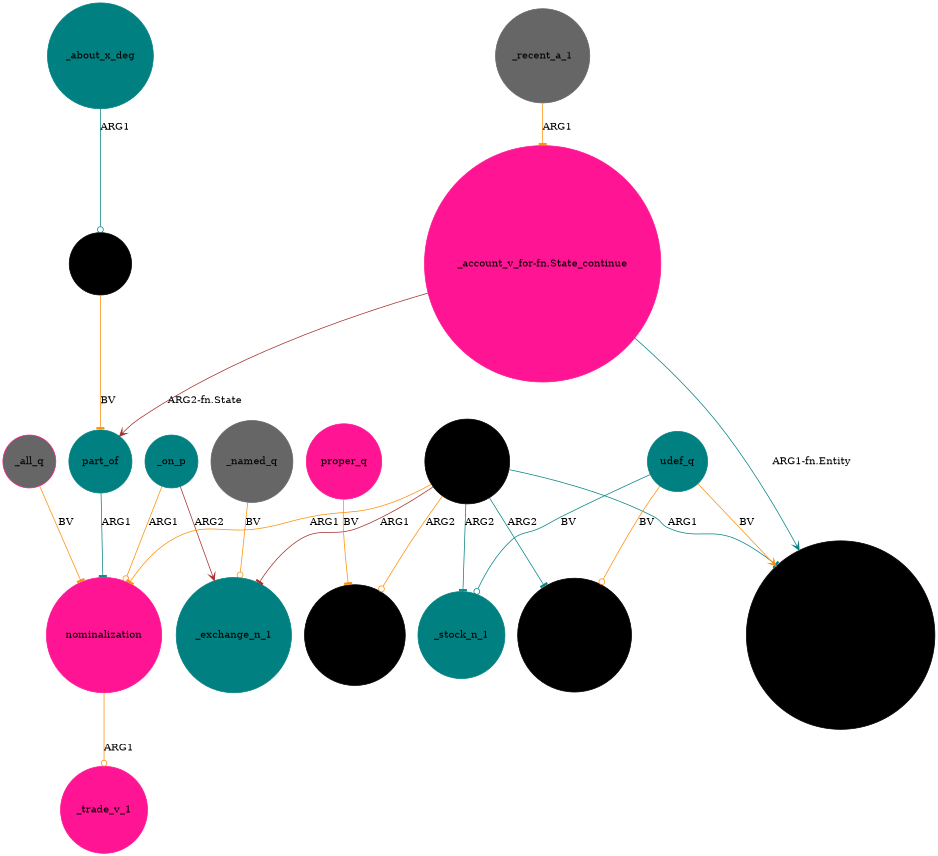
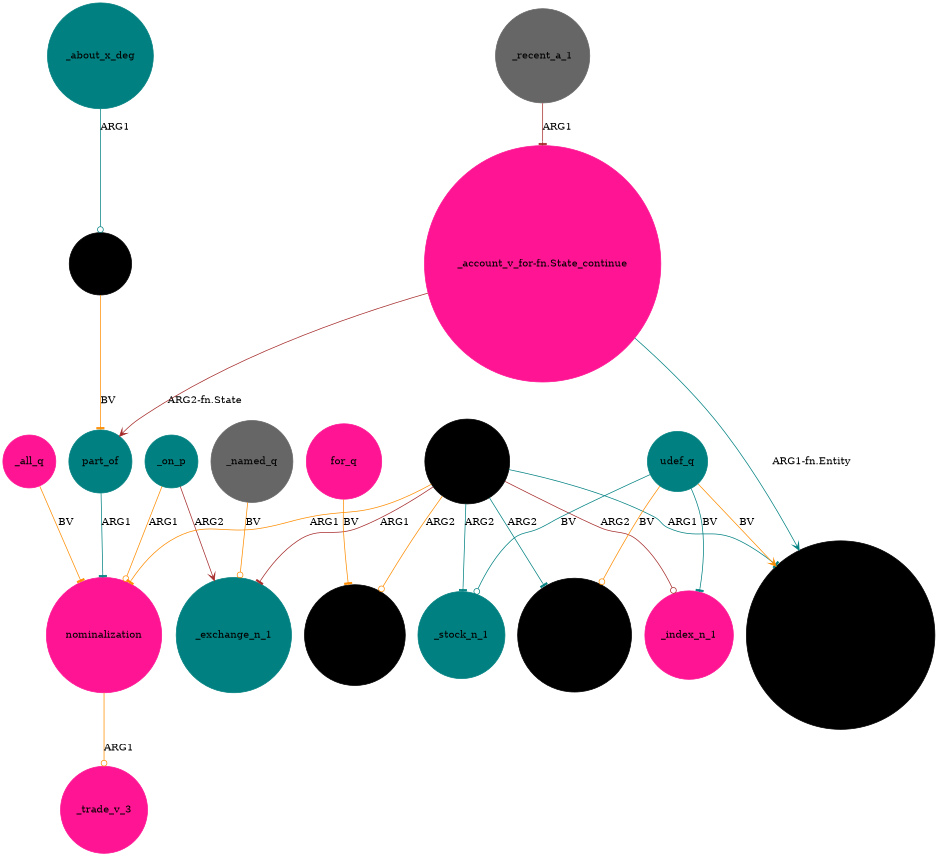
(543, 122) -> (543, 122)
(29, 461) -> (29, 461)
(344, 461) -> (344, 461)
none -> (689, 635)
(104, 810) -> (104, 810)
